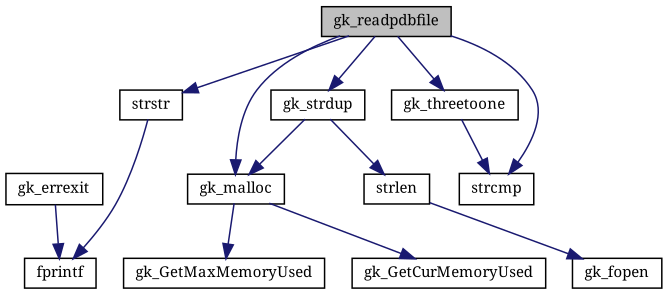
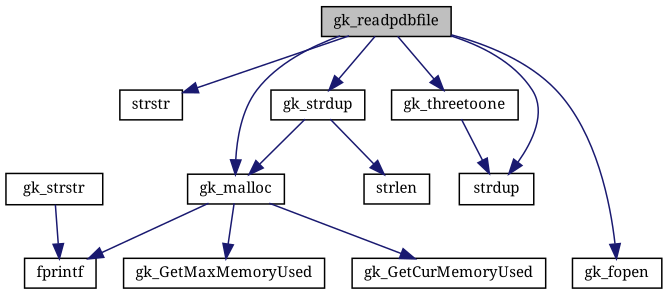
(124, 188) -> (155, 228)
(54, 189) -> (54, 189)
(497, 189) -> (497, 189)
(499, 228) -> (571, 109)
